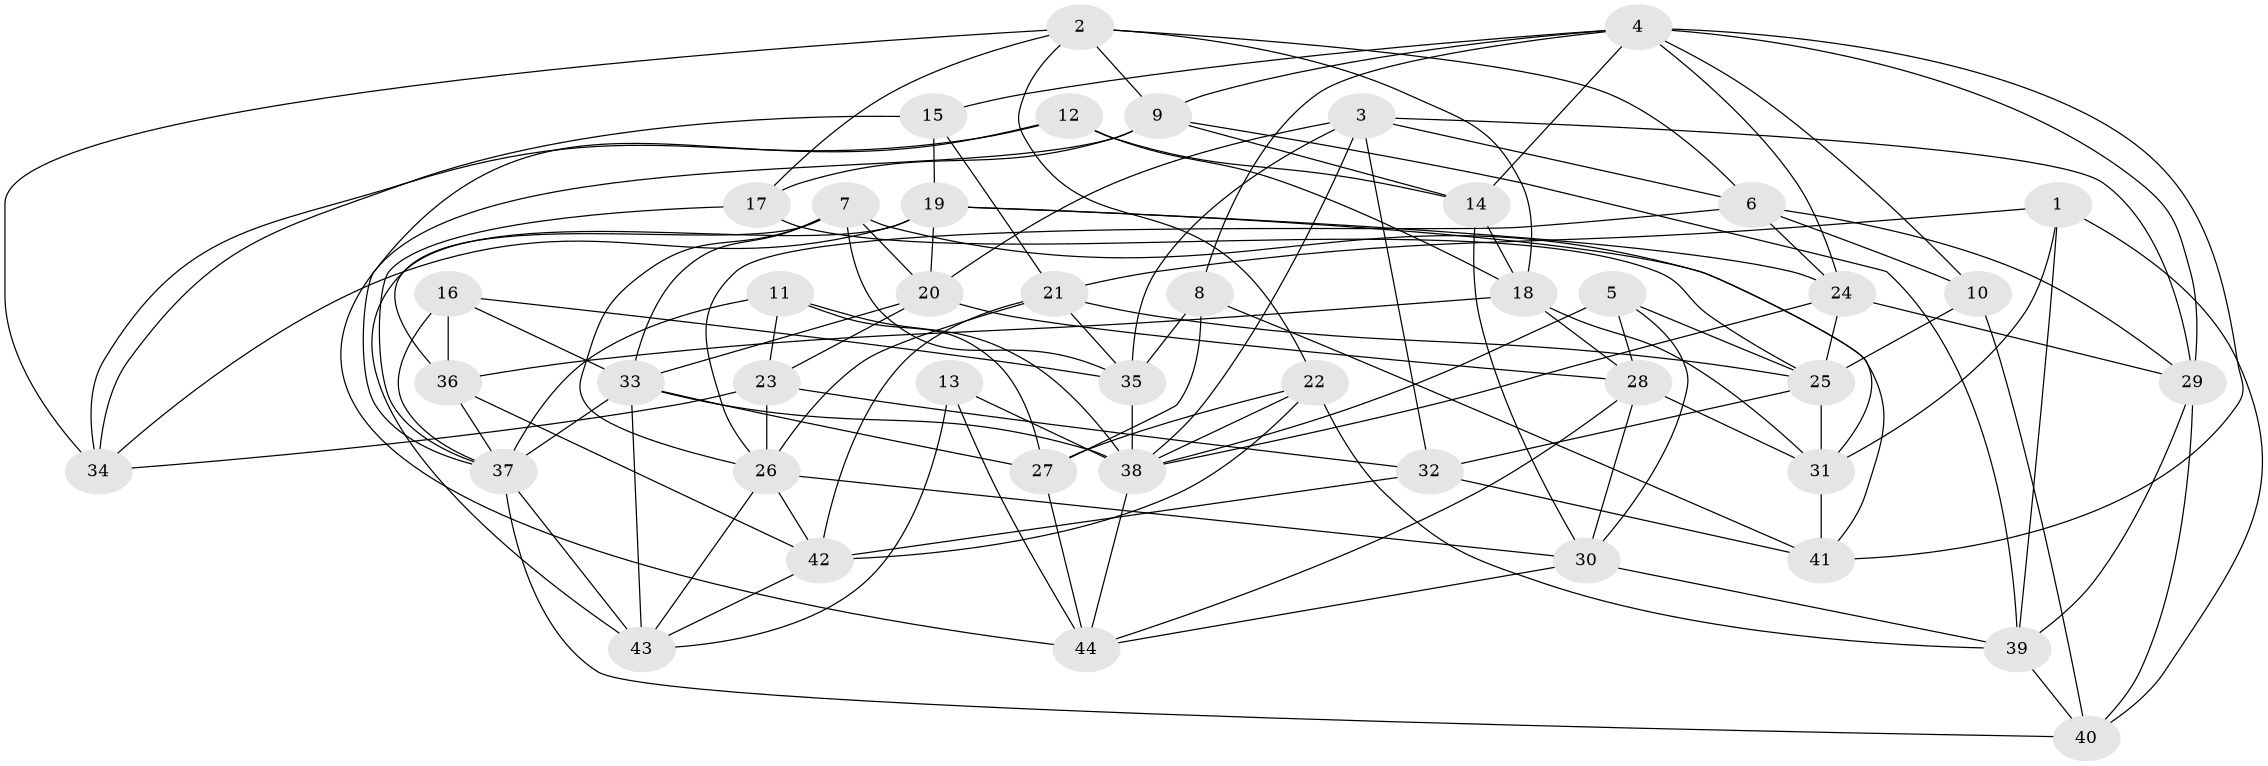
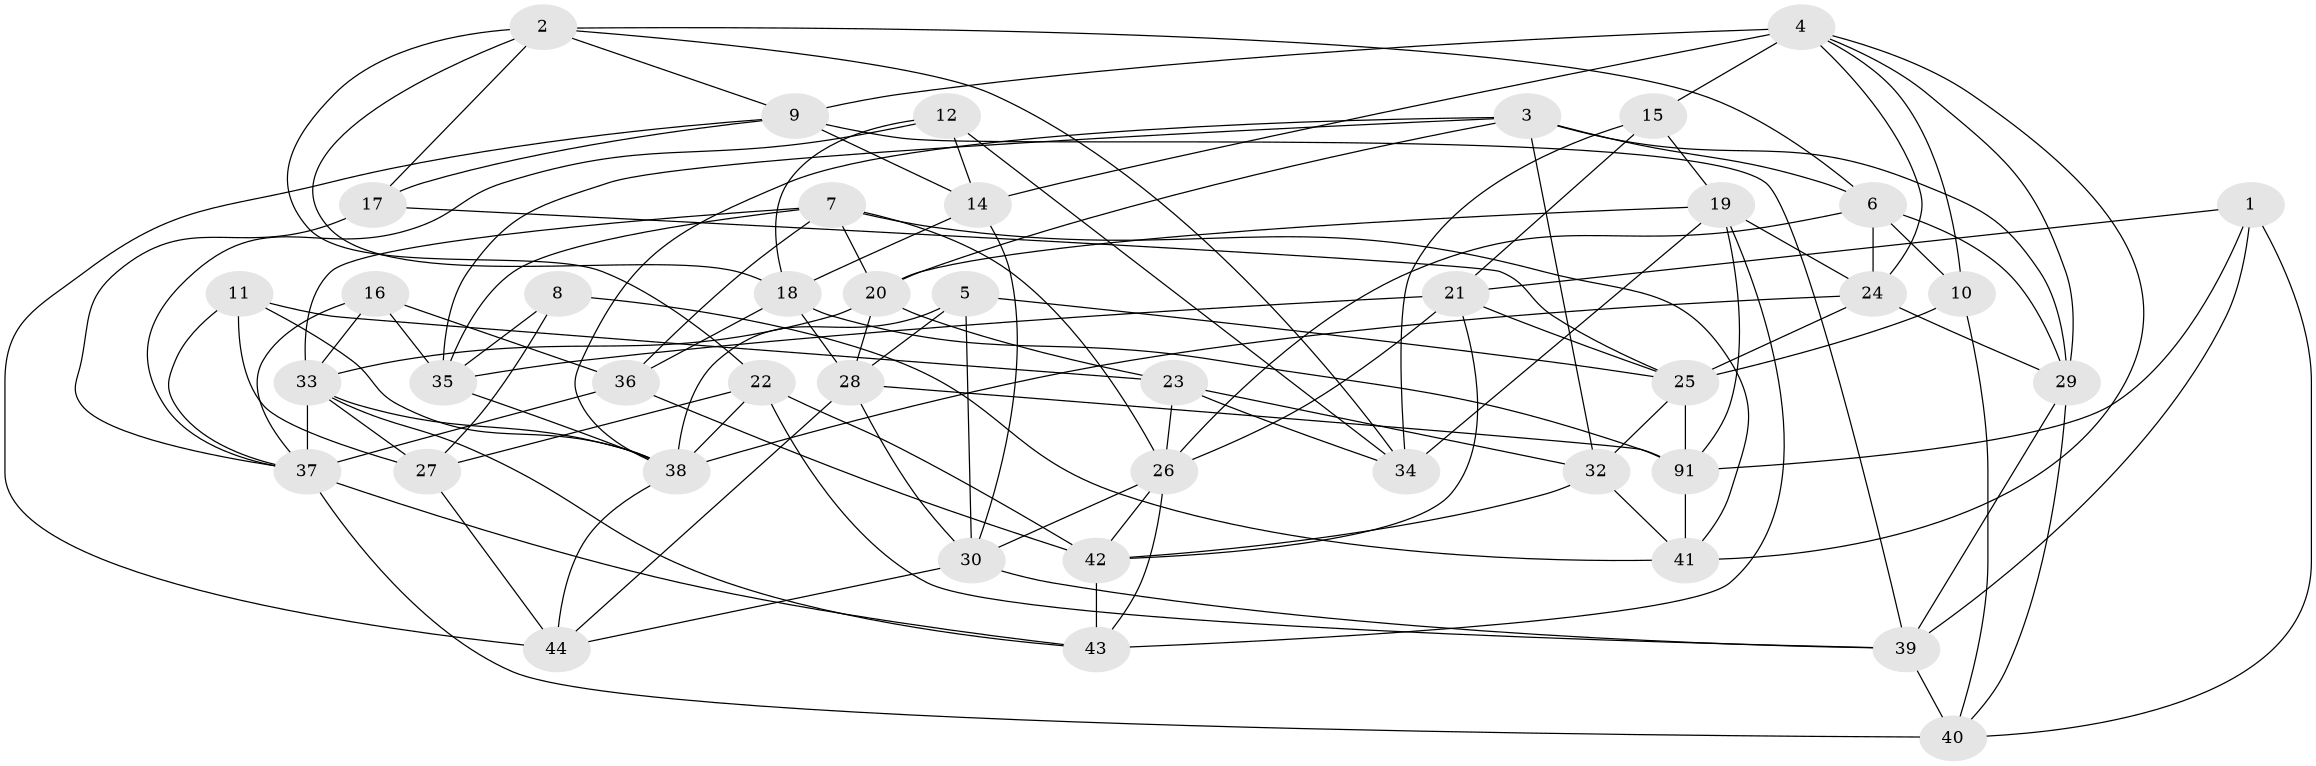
(1343, 81) -> none
(950, 383) -> none
(1821, 472) -> (1685, 472)
